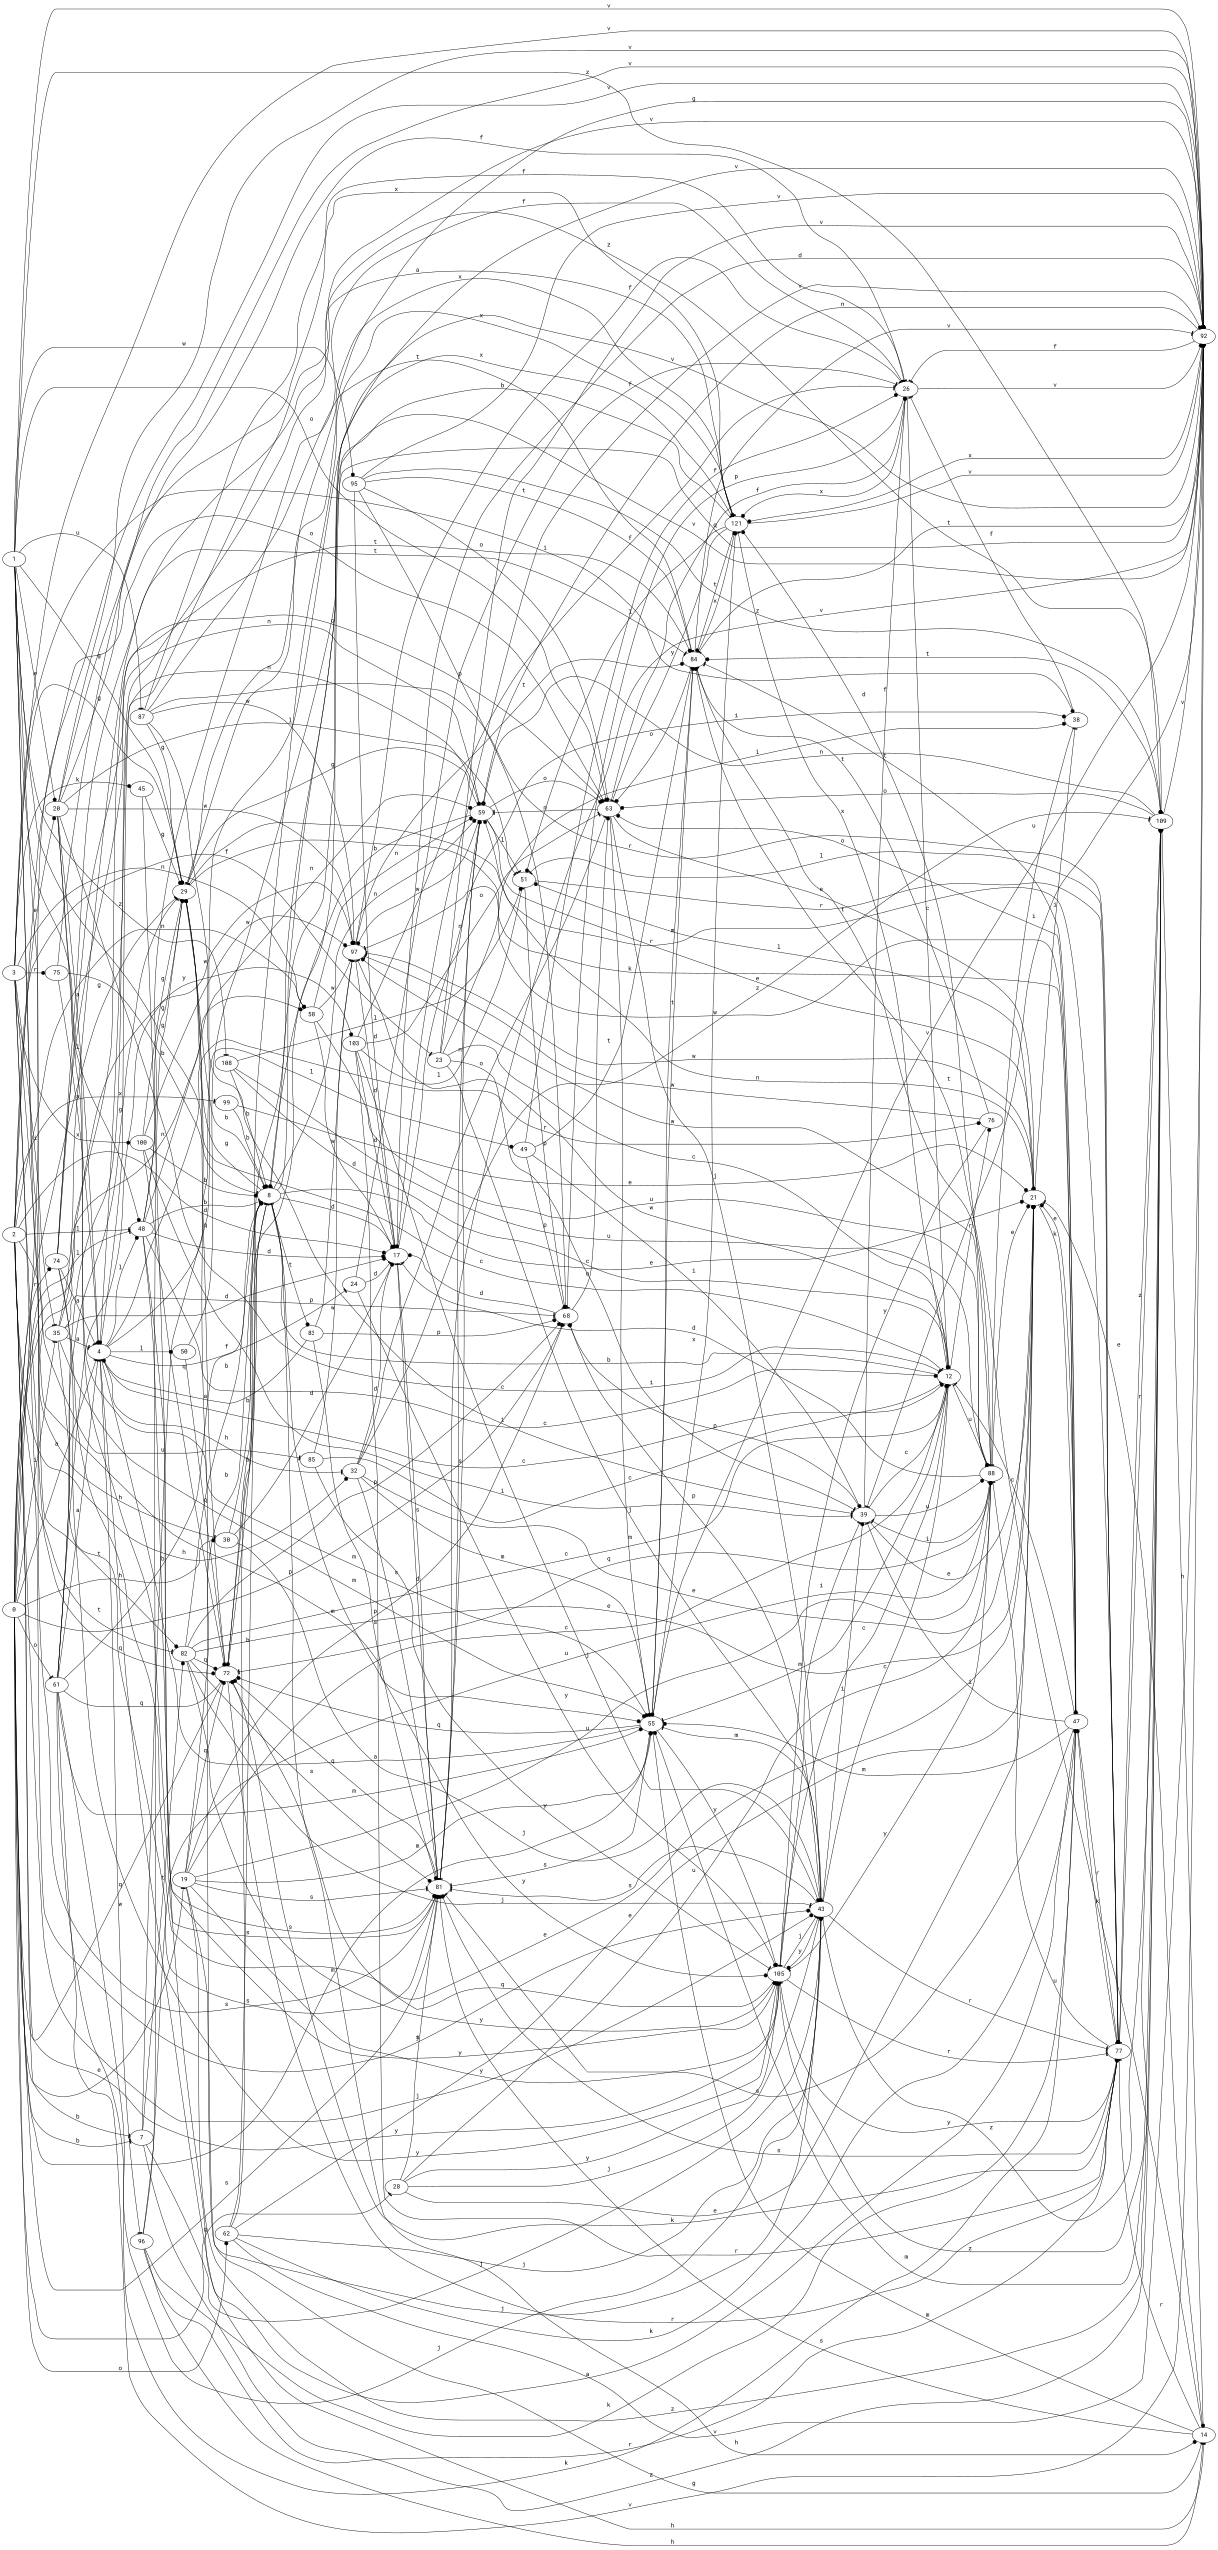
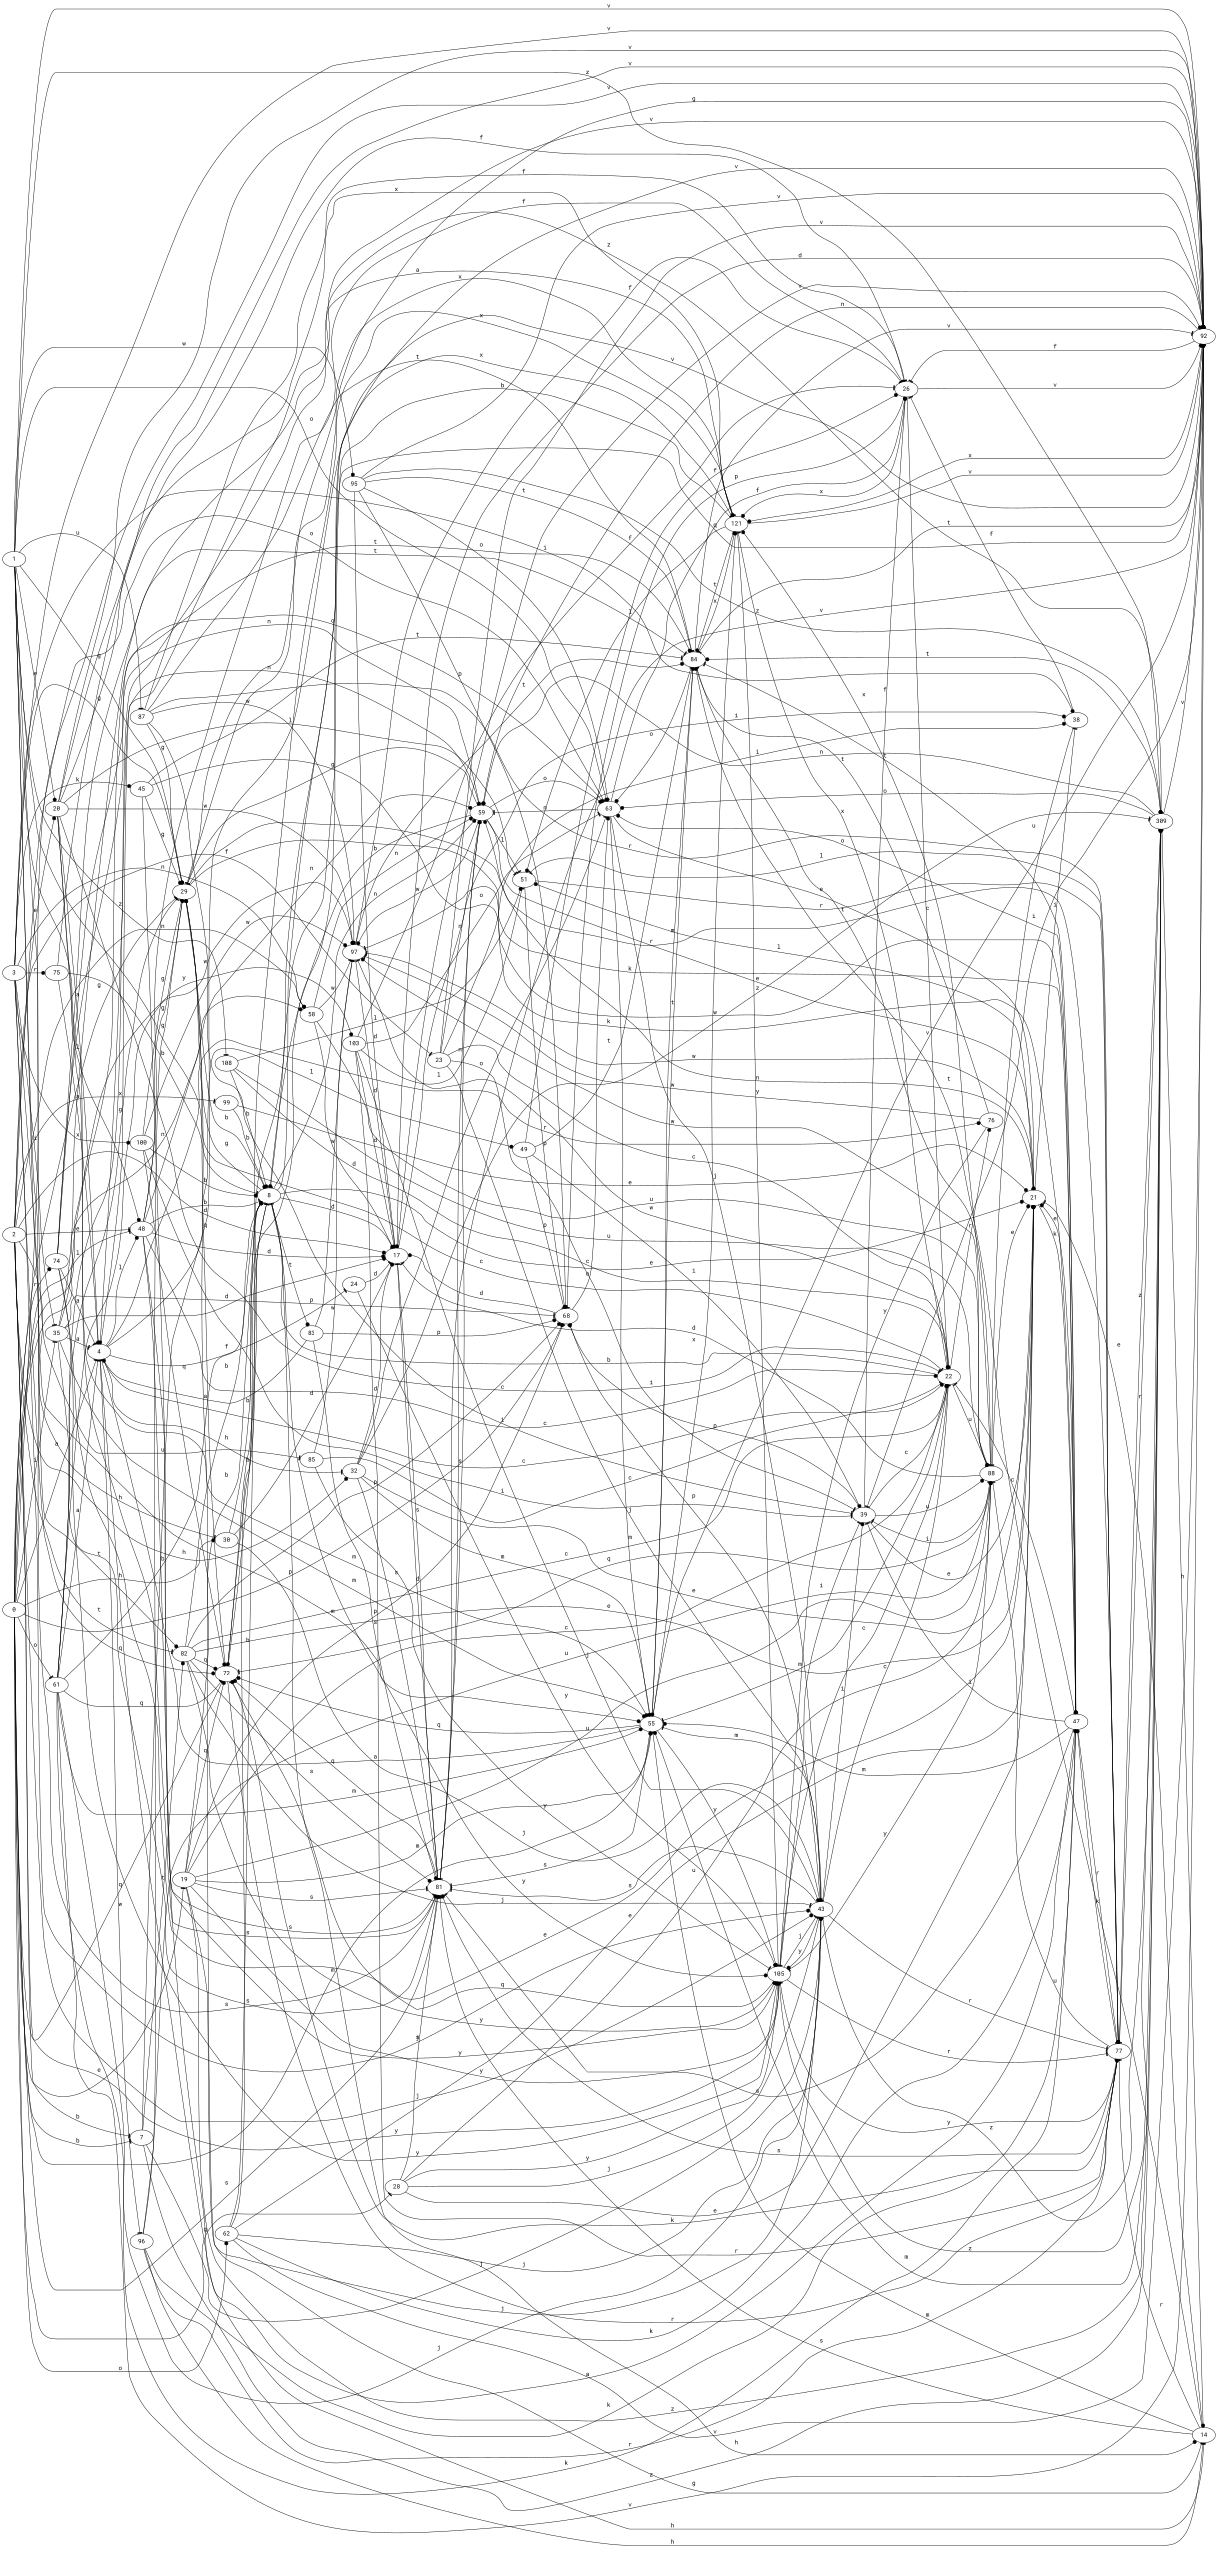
none -> (395, 641)
(671, 663) -> (759, 1248)
(864, 695) -> (864, 695)
(453, 705) -> none
(1161, 821) -> (1161, 821)
none -> (820, 1019)
(78, 1229) -> (78, 1229)
(184, 1352) -> none
(949, 1377) -> (949, 1377)
(166, 1705) -> (166, 1705)
